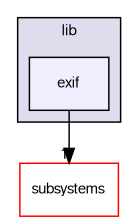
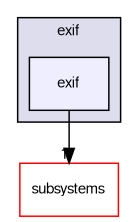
(69, 32) -> (69, 32)
